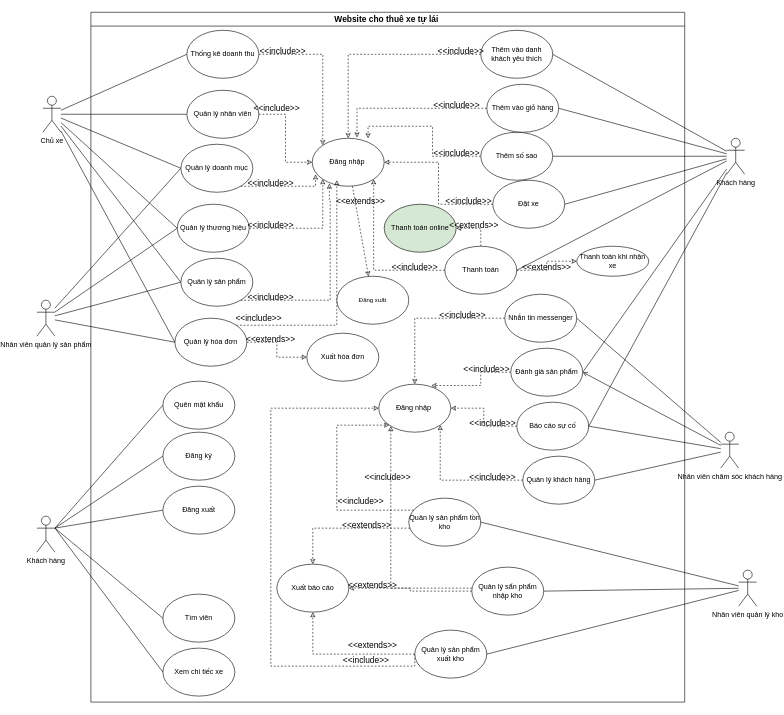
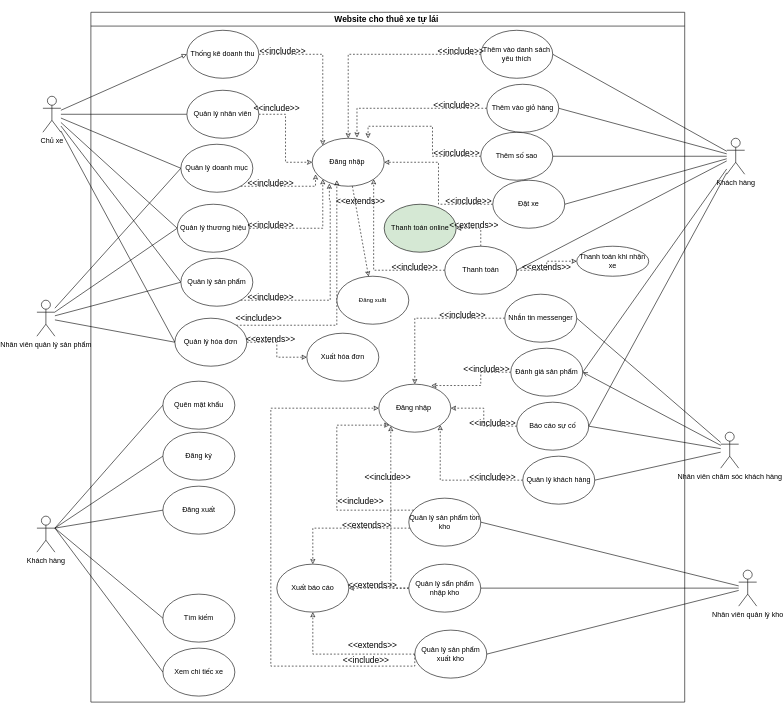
(517, 54) -> (517, 54)
(183, 56) -> (181, 57)
(508, 591) -> (445, 588)
(199, 618) -> (199, 618)
